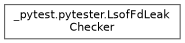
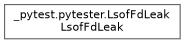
(92, 22) -> (92, 22)
